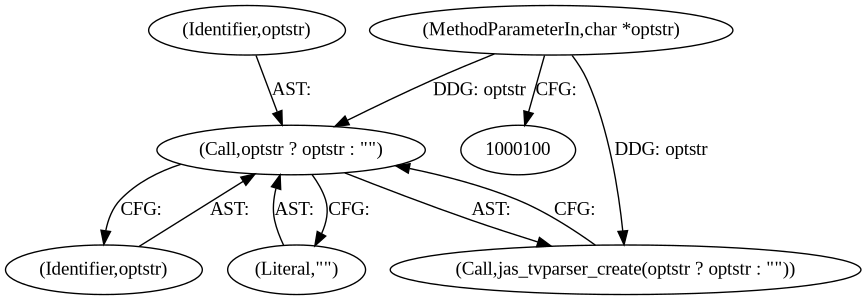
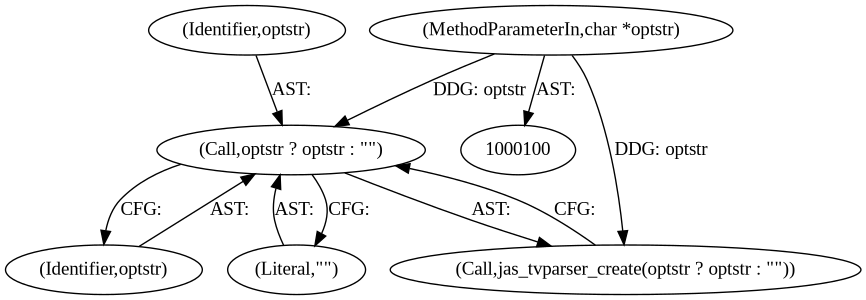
(559, 90) -> (559, 90)
